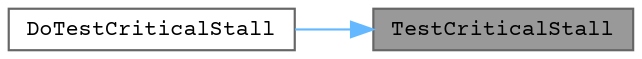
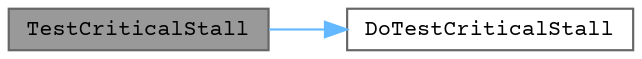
(323, 29) -> (297, 29)
